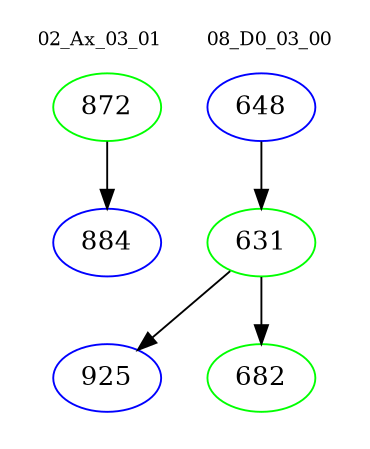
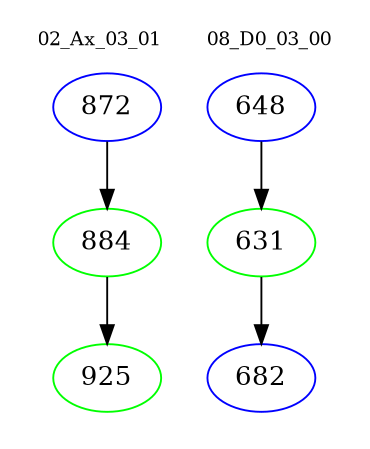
(107, 107) -> (107, 107)
(107, 243) -> (107, 243)
(205, 293) -> (107, 301)
(107, 378) -> (107, 378)
(261, 378) -> (261, 378)
